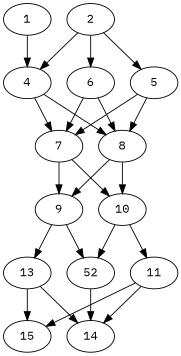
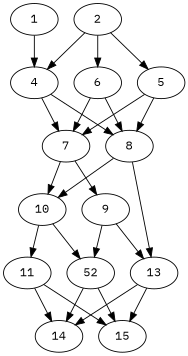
(95, 174) -> (141, 205)
none -> (104, 299)
